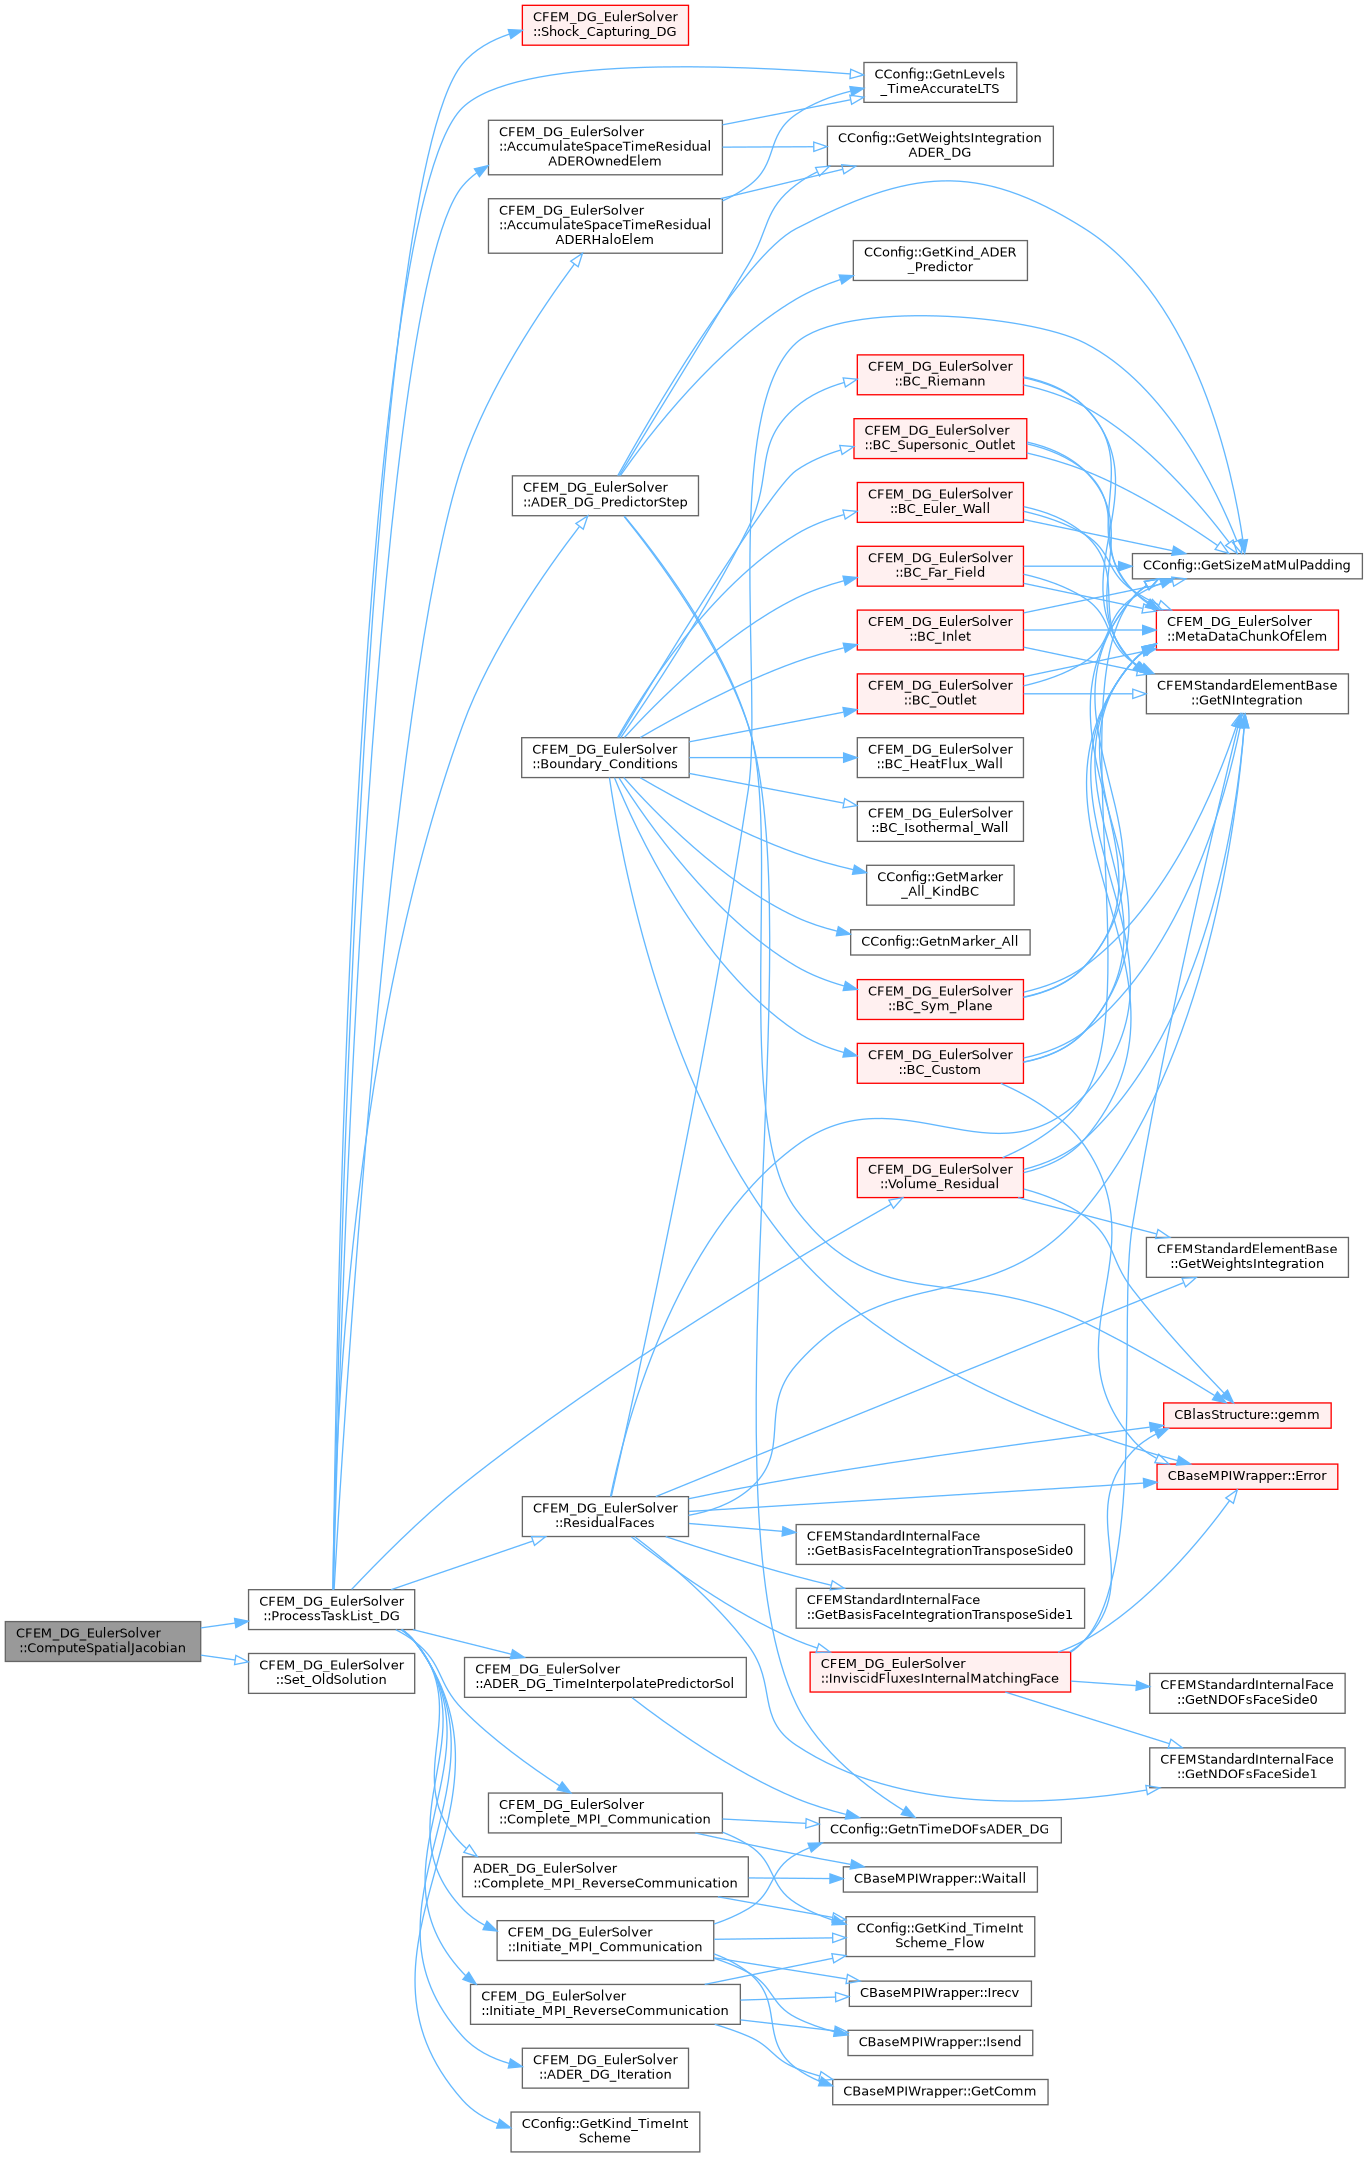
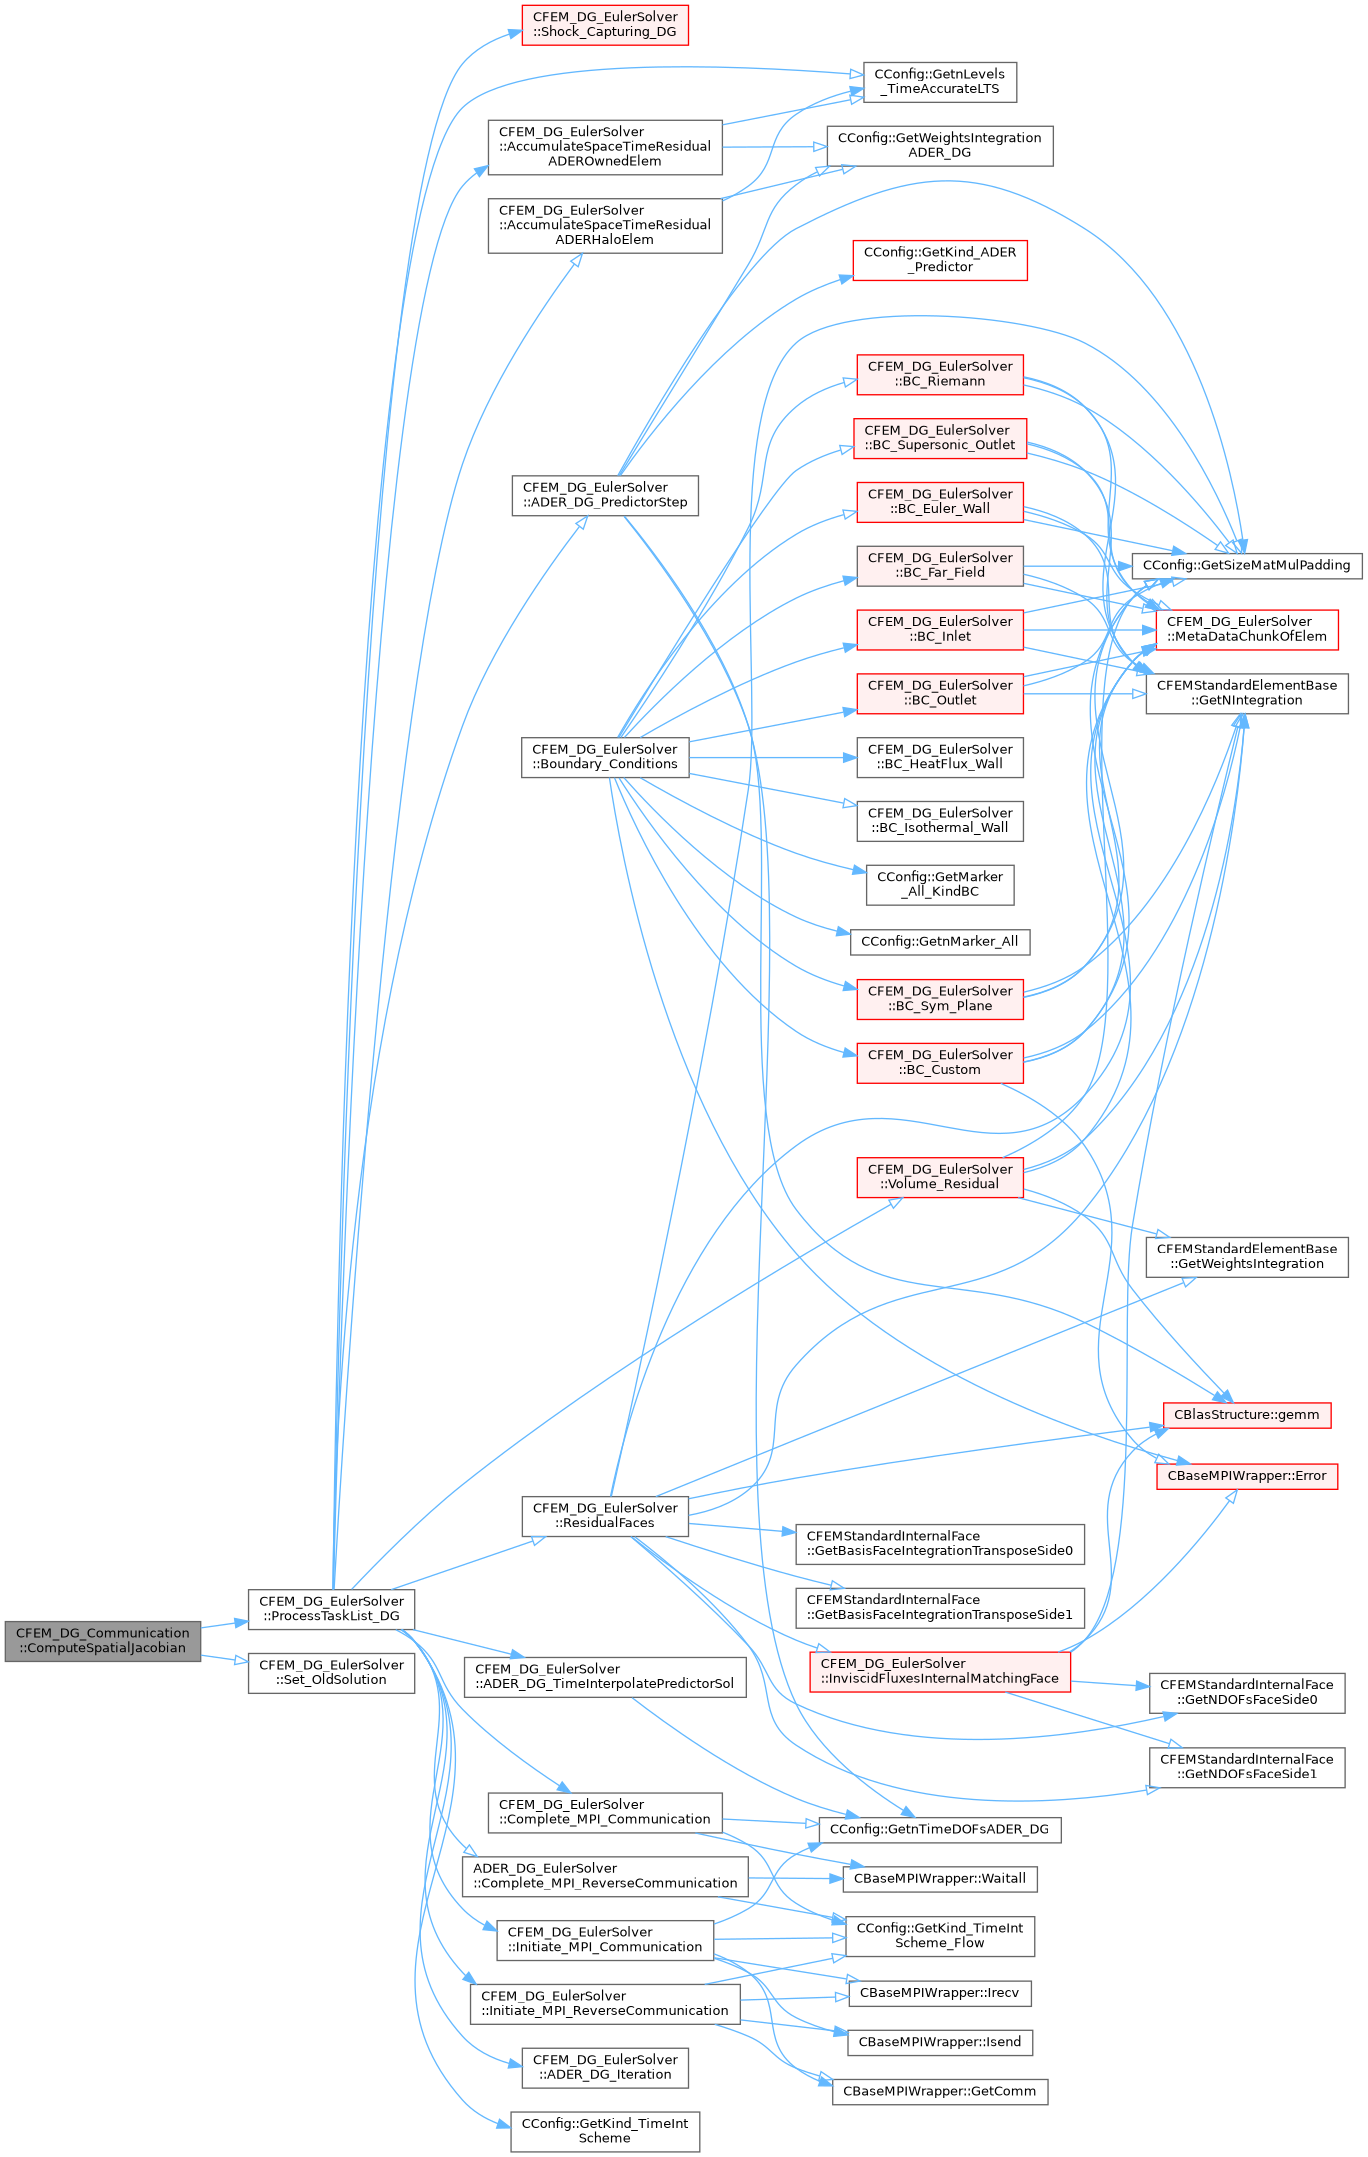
(940, 261) -> (940, 261)
(940, 566) -> (940, 566)
(1138, 1191) -> (1138, 1191)
(916, 1497) -> (861, 1726)
(103, 1642) -> (103, 1642)
